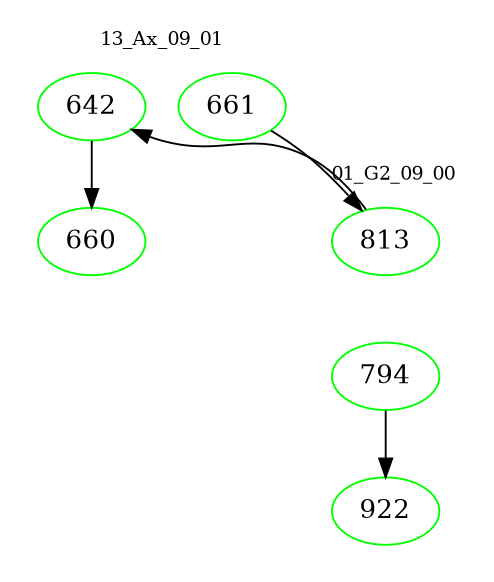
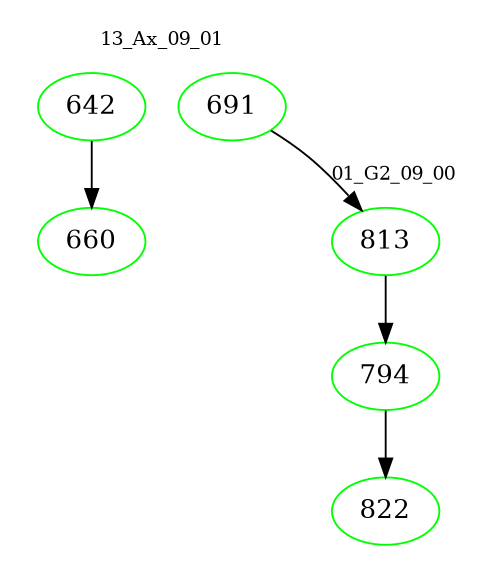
(232, 107) -> (232, 107)
(269, 145) -> (386, 300)
(386, 511) -> (386, 511)
